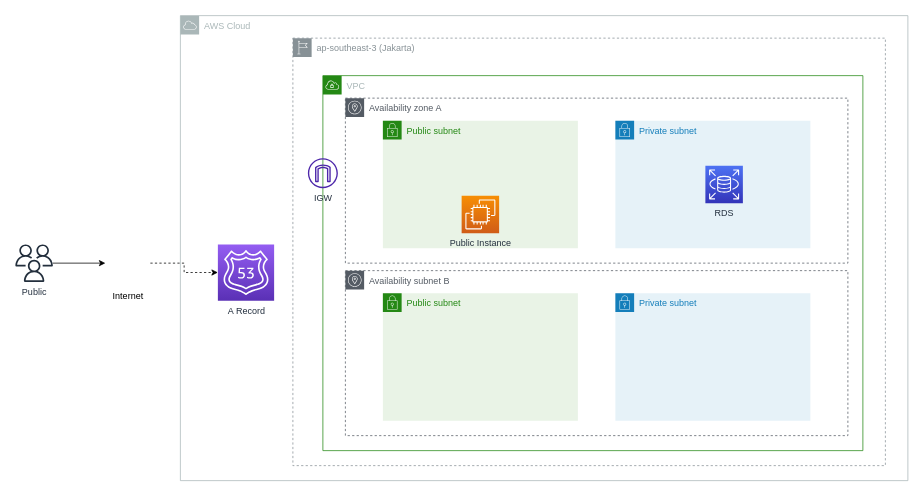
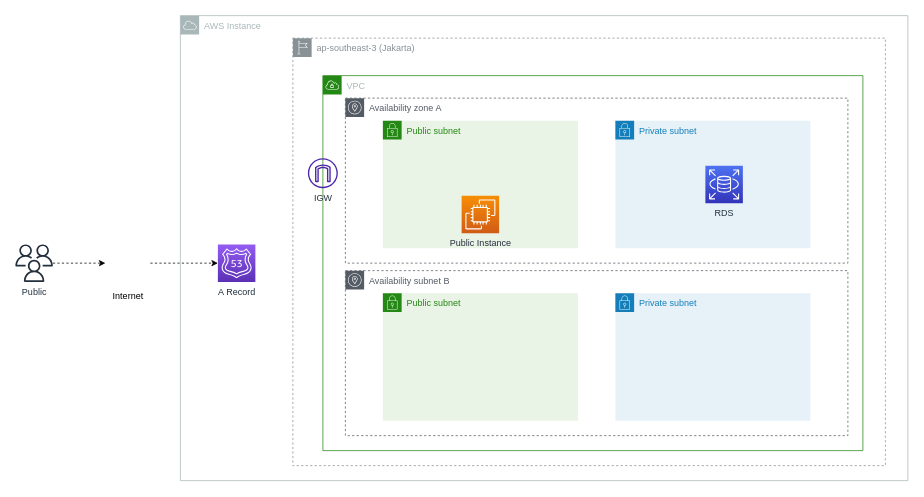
(225, 26) -> (233, 26)
(75, 263) -> (75, 263)
(246, 272) -> (237, 263)
